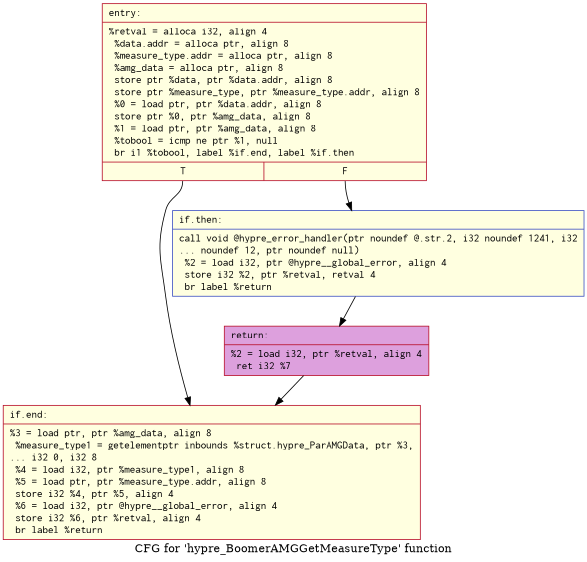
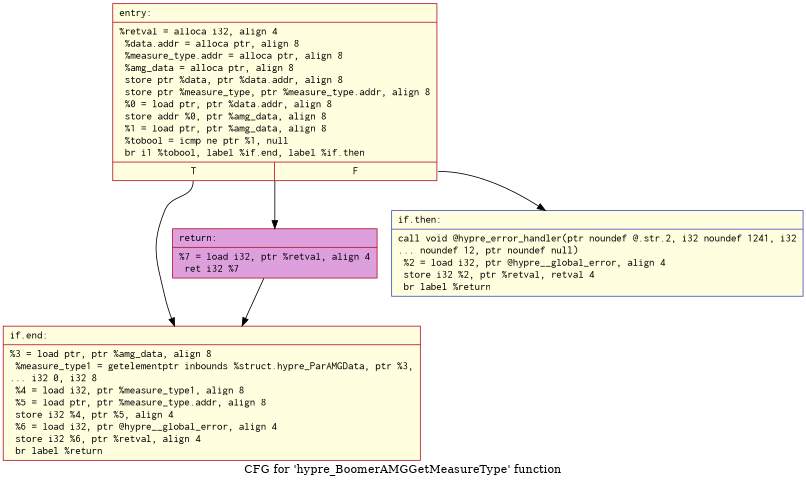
(210, 116) -> (223, 116)
(349, 308) -> (275, 201)
(327, 354) -> (275, 256)
